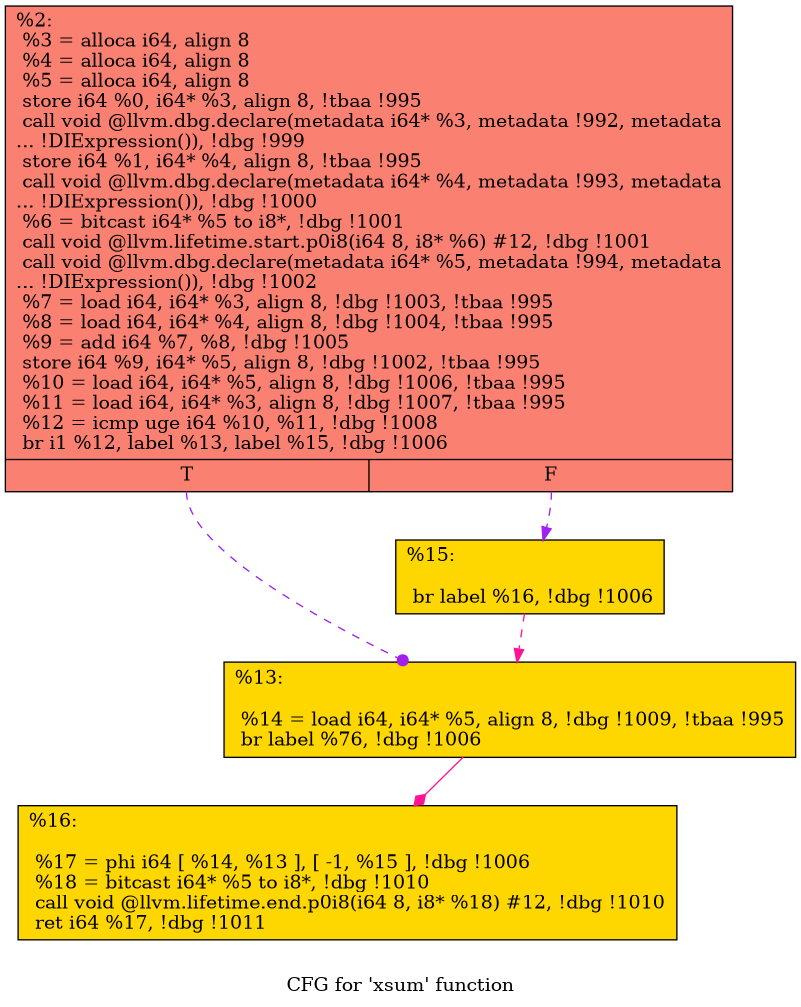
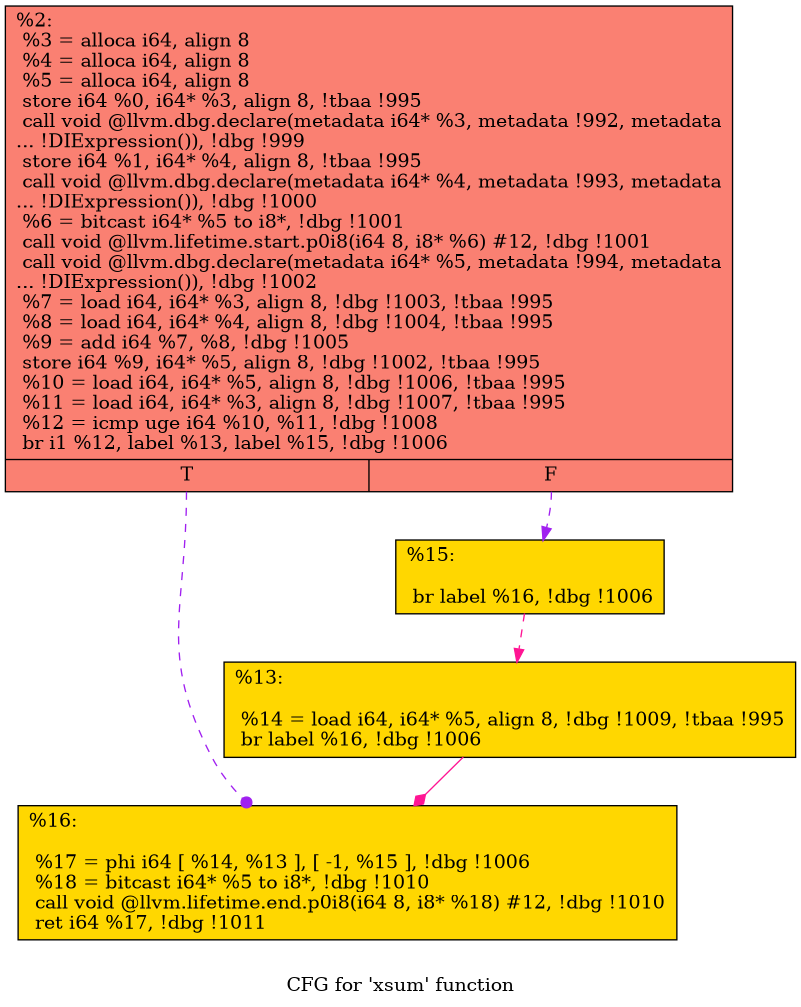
(277, 590) -> (179, 653)
(358, 740) -> (358, 740)
